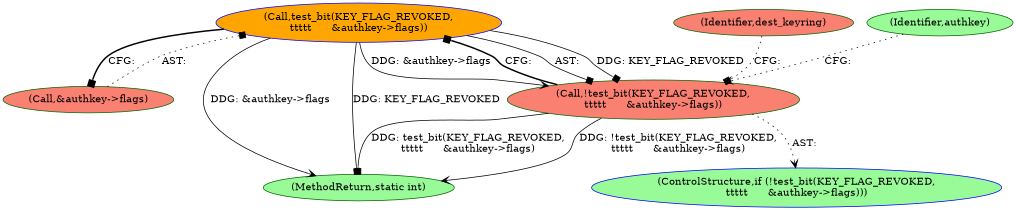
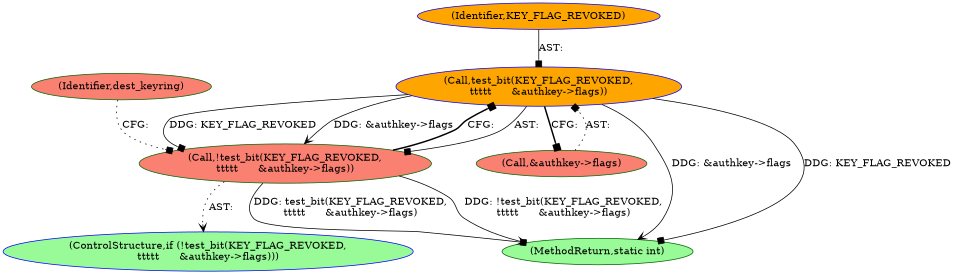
none -> (539, 16)
(940, 23) -> none
